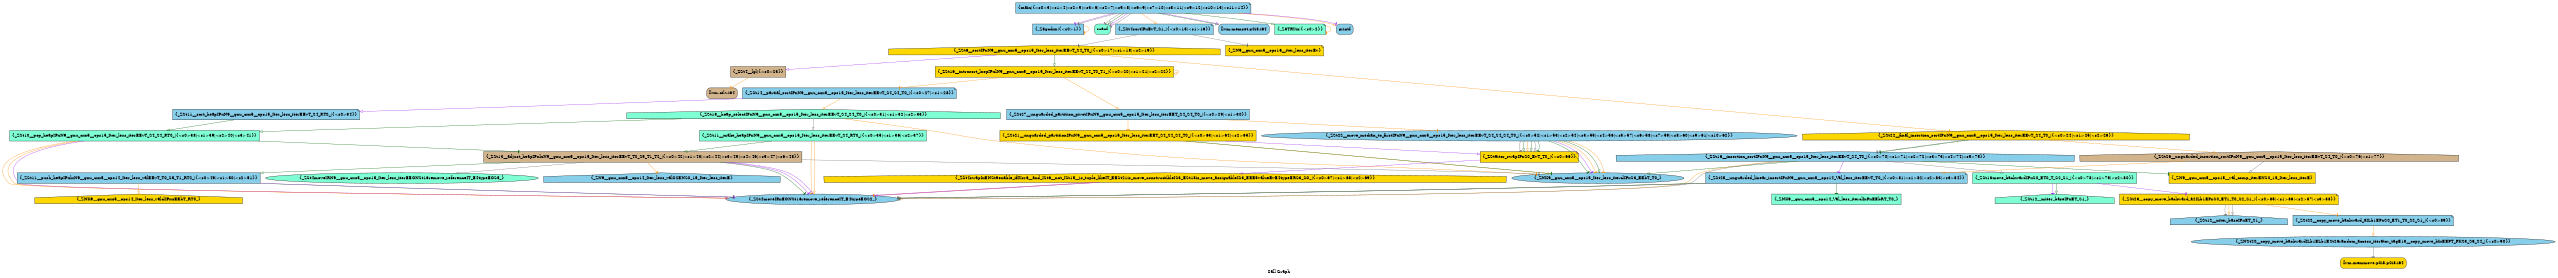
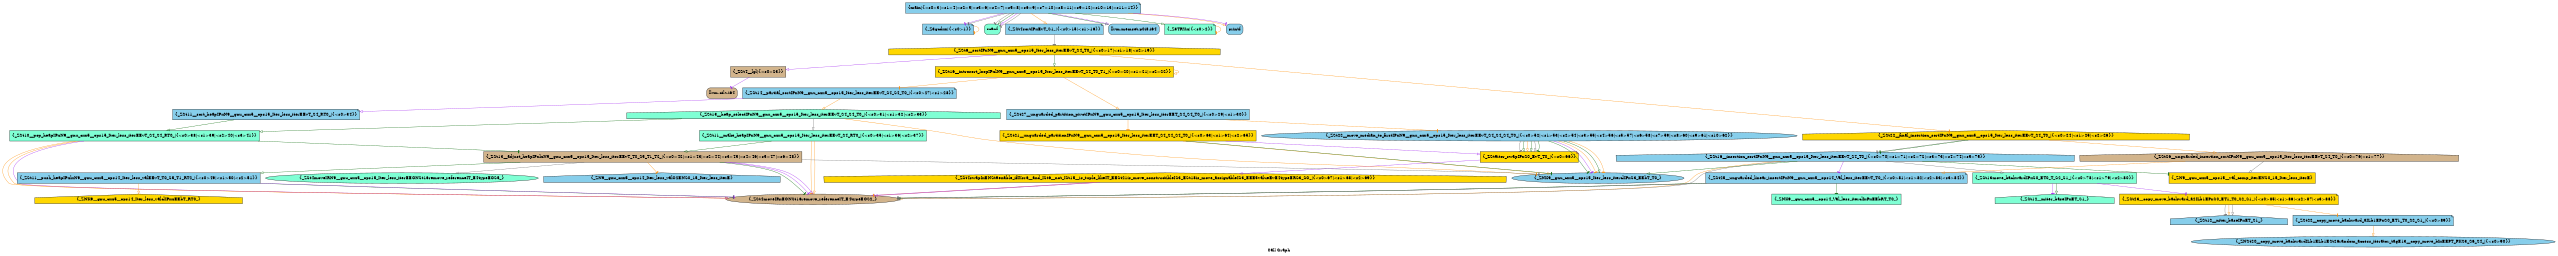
(1058, 29) -> (948, 29)
(1275, 51) -> none
(741, 82) -> (741, 82)
(813, 199) -> (813, 199)
(2373, 263) -> none
